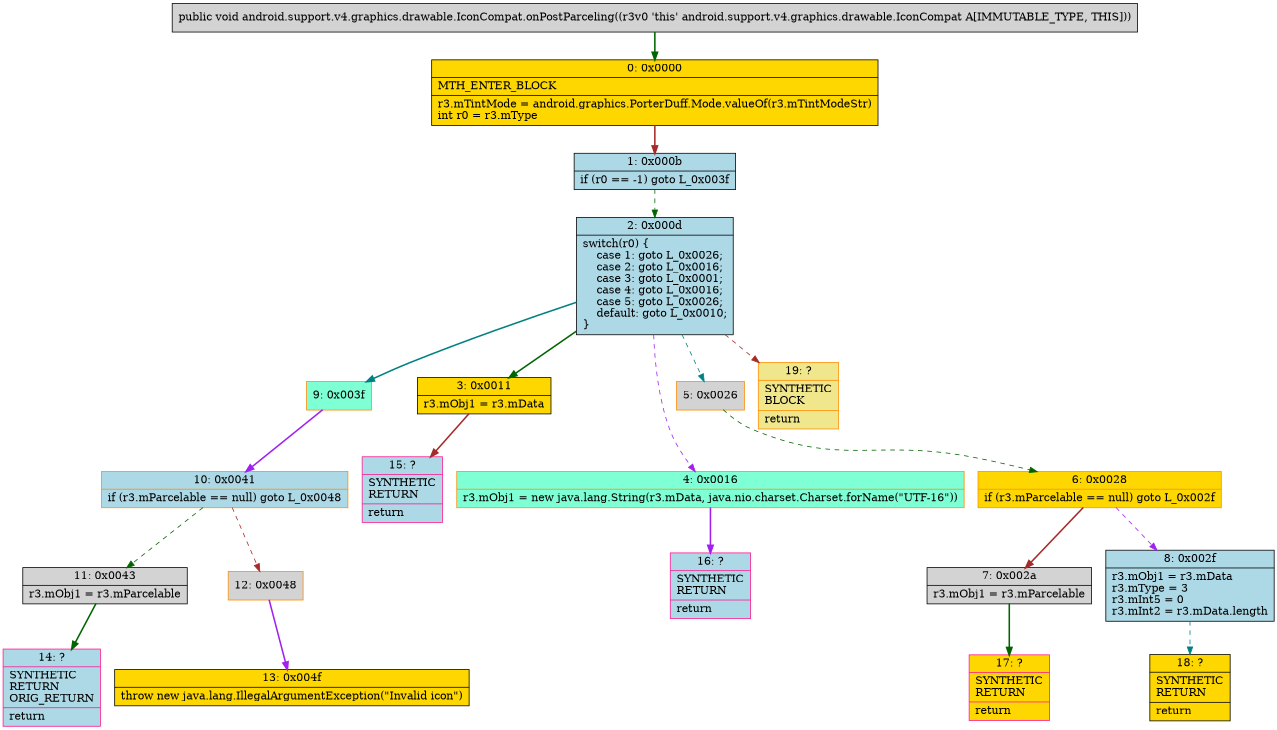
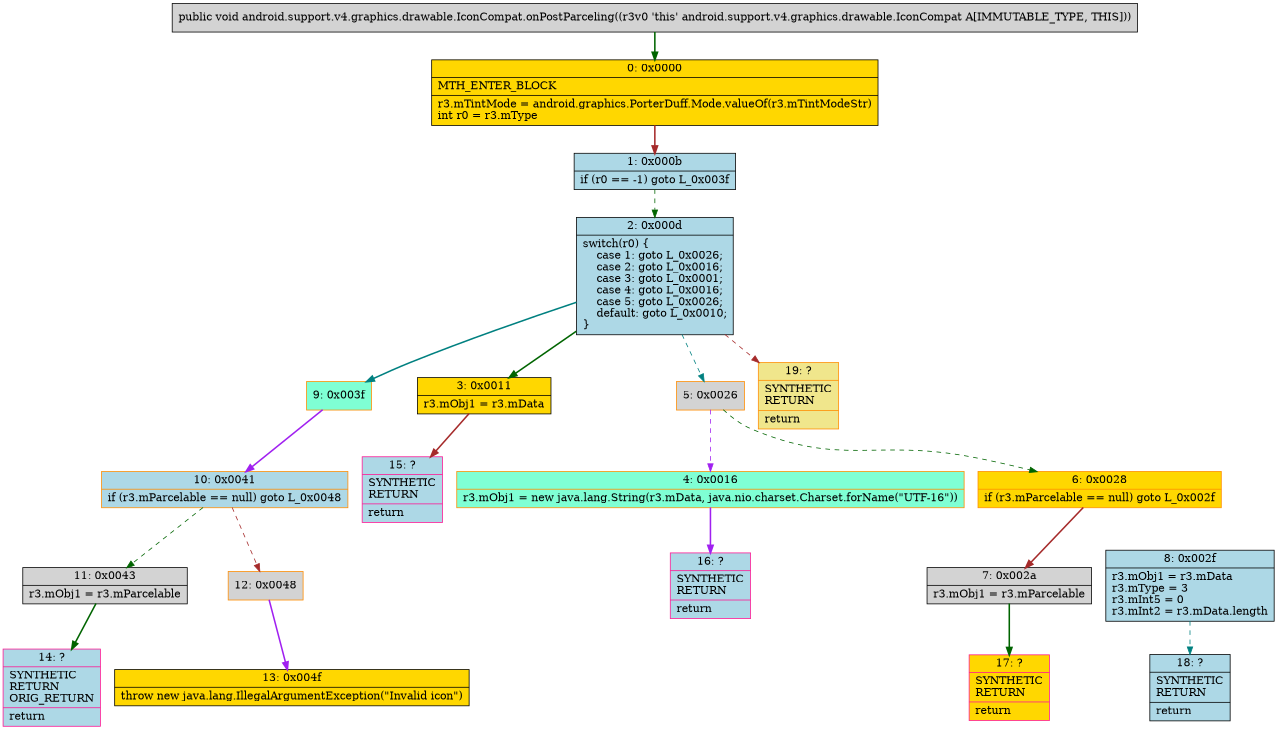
(785, 401) -> (790, 401)
(662, 403) -> (710, 437)
(1134, 526) -> none
(1190, 688) -> (1190, 688)
